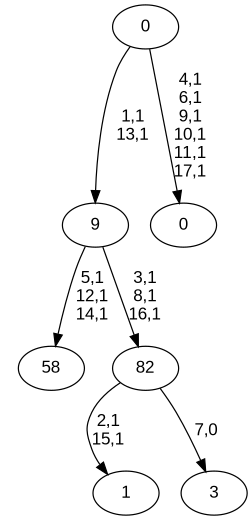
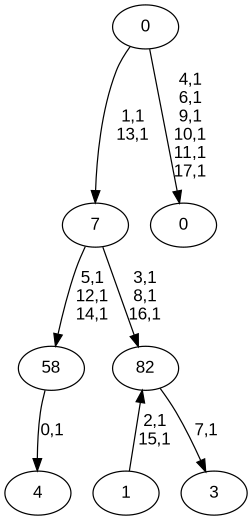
(95, 225) -> (95, 225)
(89, 419) -> (135, 437)
(206, 431) -> (206, 431)
none -> (38, 493)
